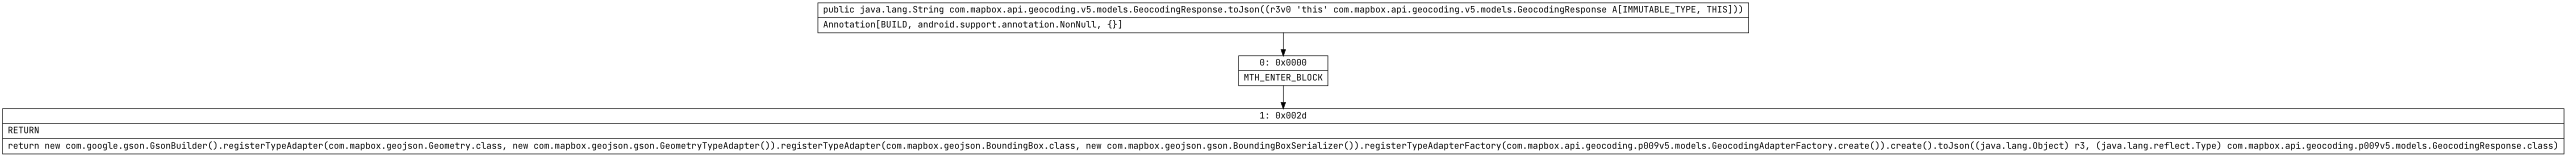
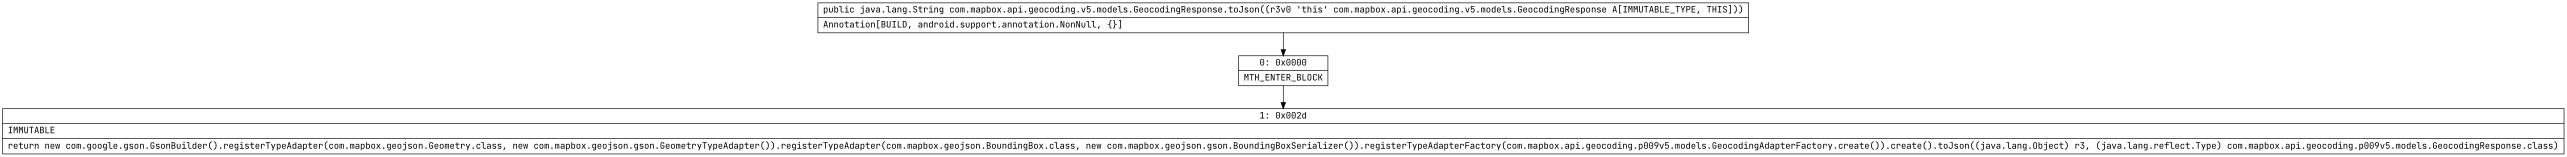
(24, 131) -> (32, 131)
